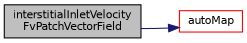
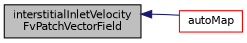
(155, 28) -> (166, 15)
